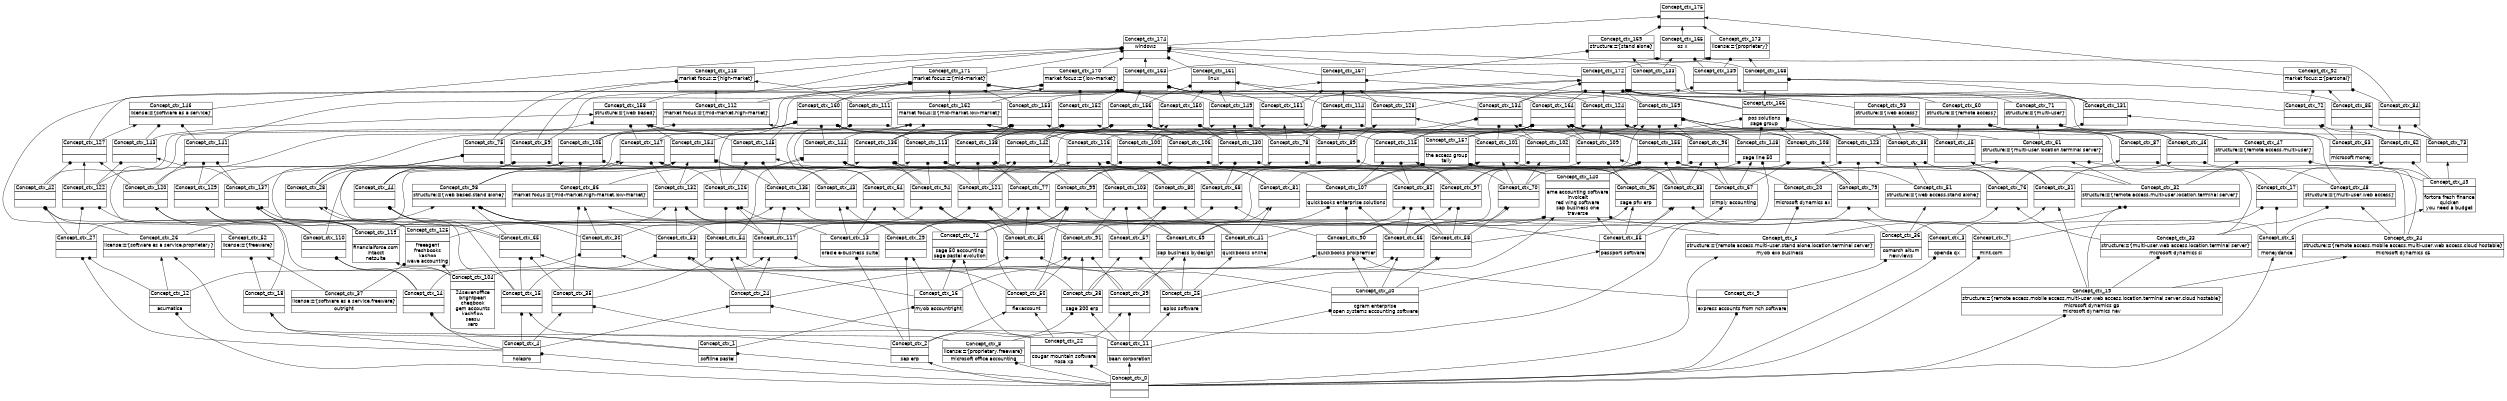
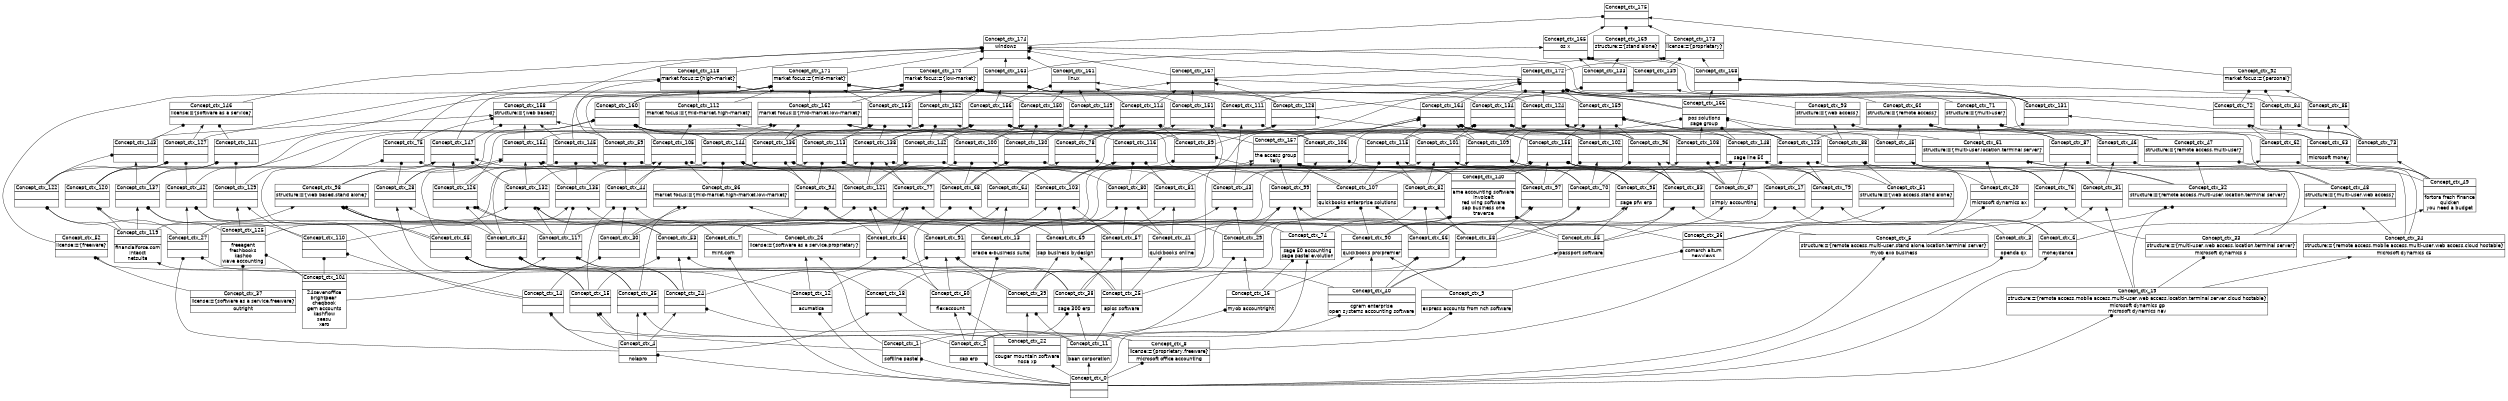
(2165, 170) -> (2121, 170)
(84, 175) -> (95, 166)
(777, 274) -> none
